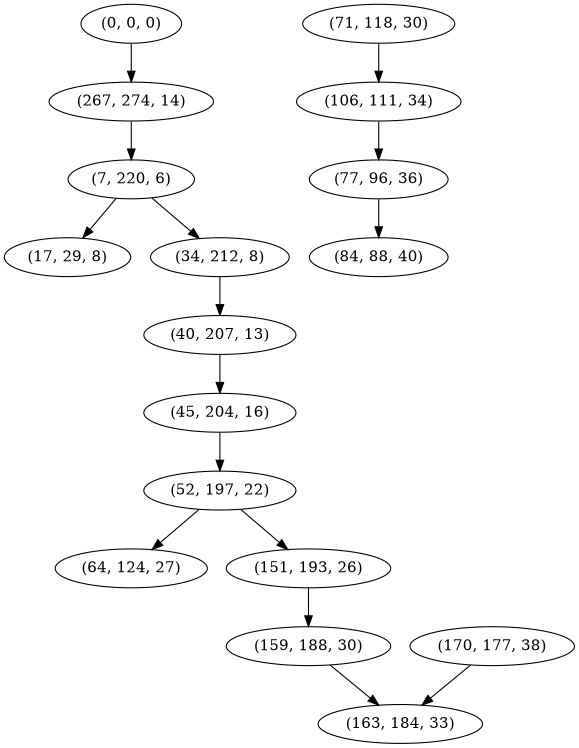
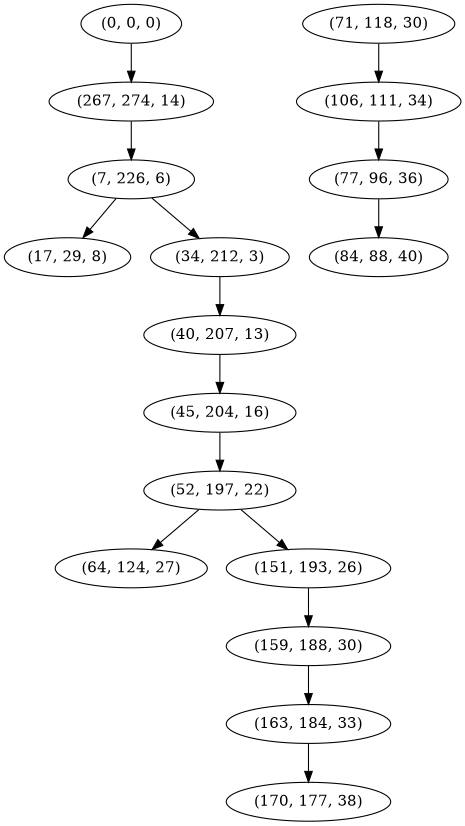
(131, 179) -> (131, 179)
(220, 257) -> (220, 257)
(451, 682) -> (308, 758)
